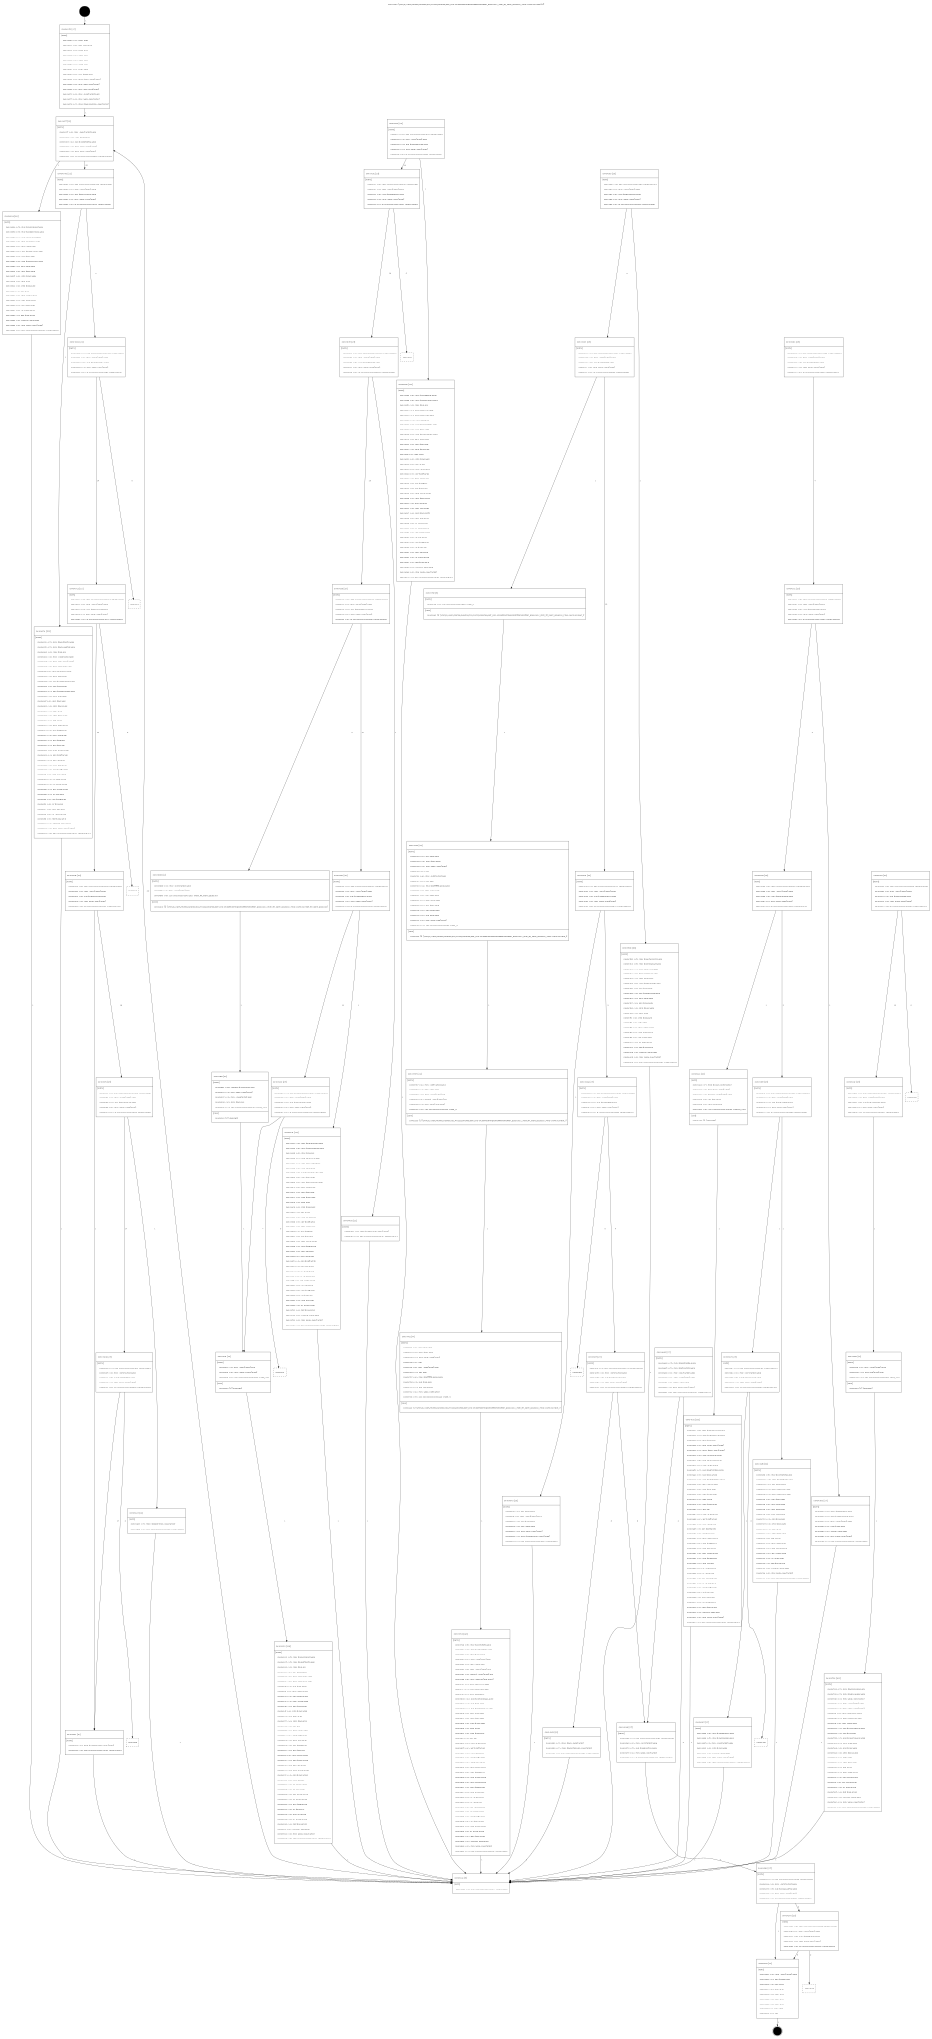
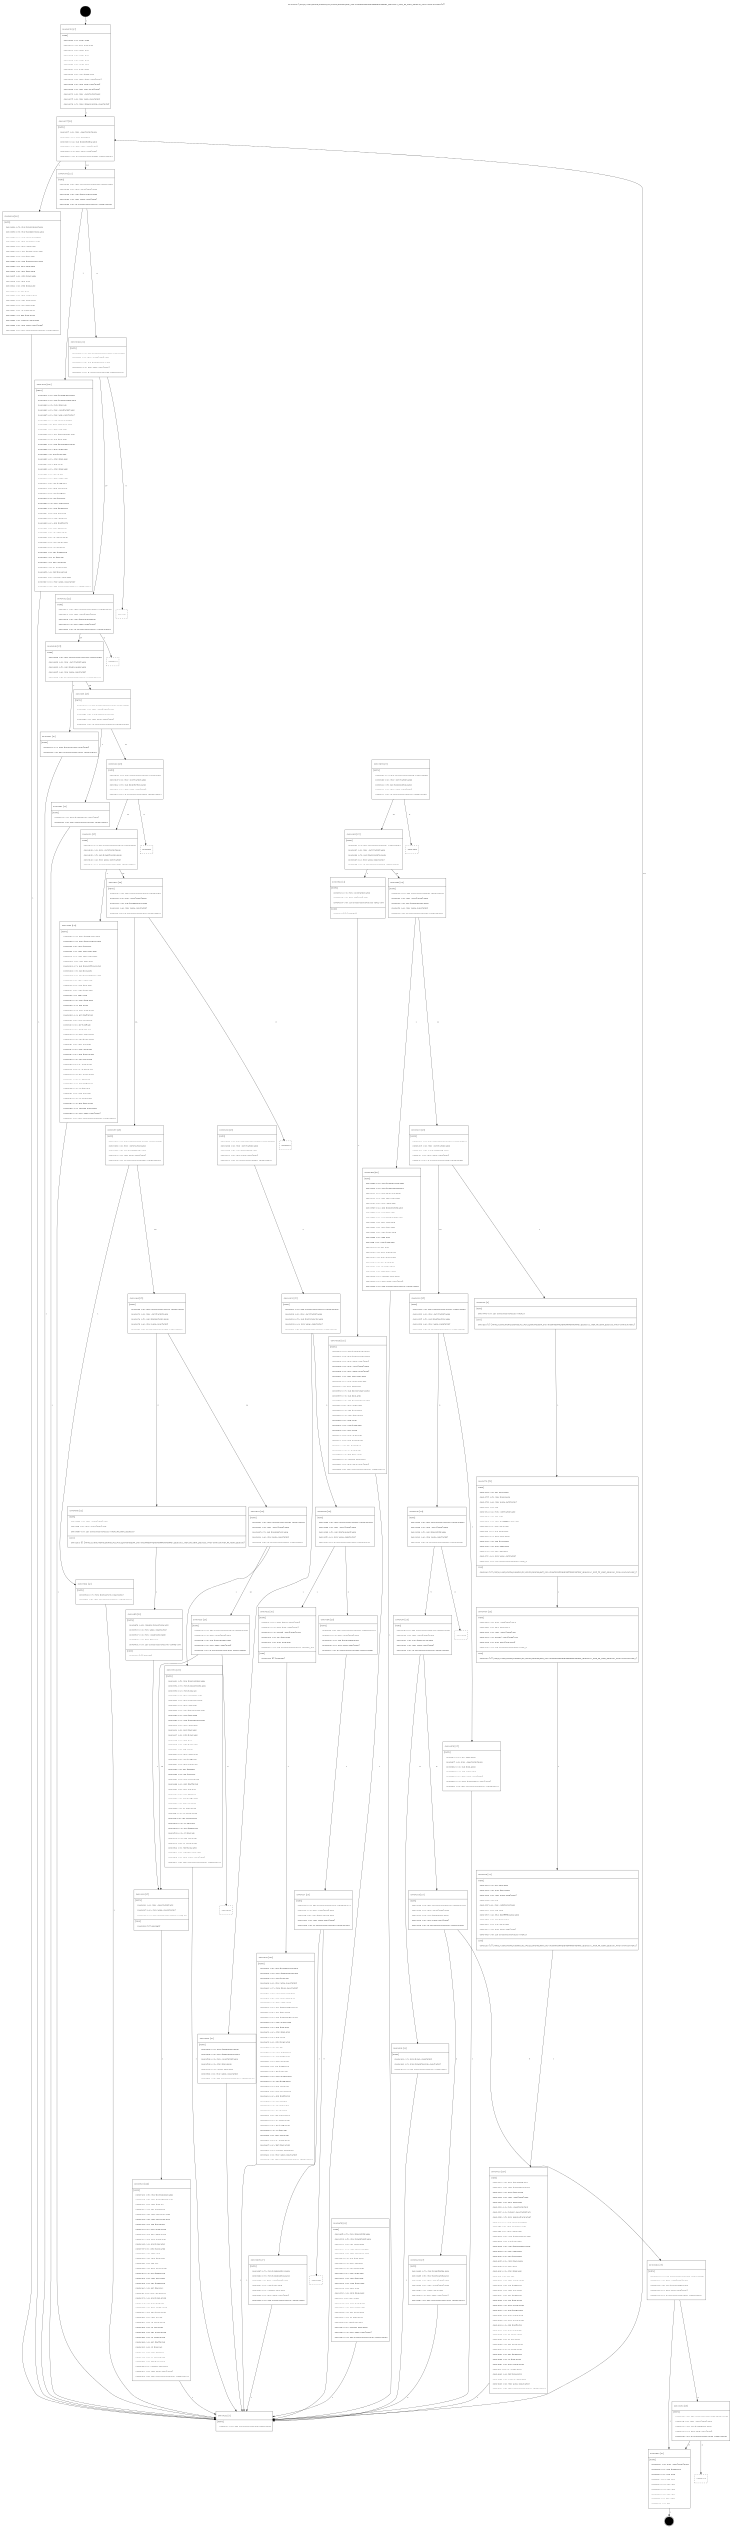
none -> (395, 873)
(782, 1287) -> none
(662, 1559) -> (454, 2092)
(103, 1560) -> (122, 814)
